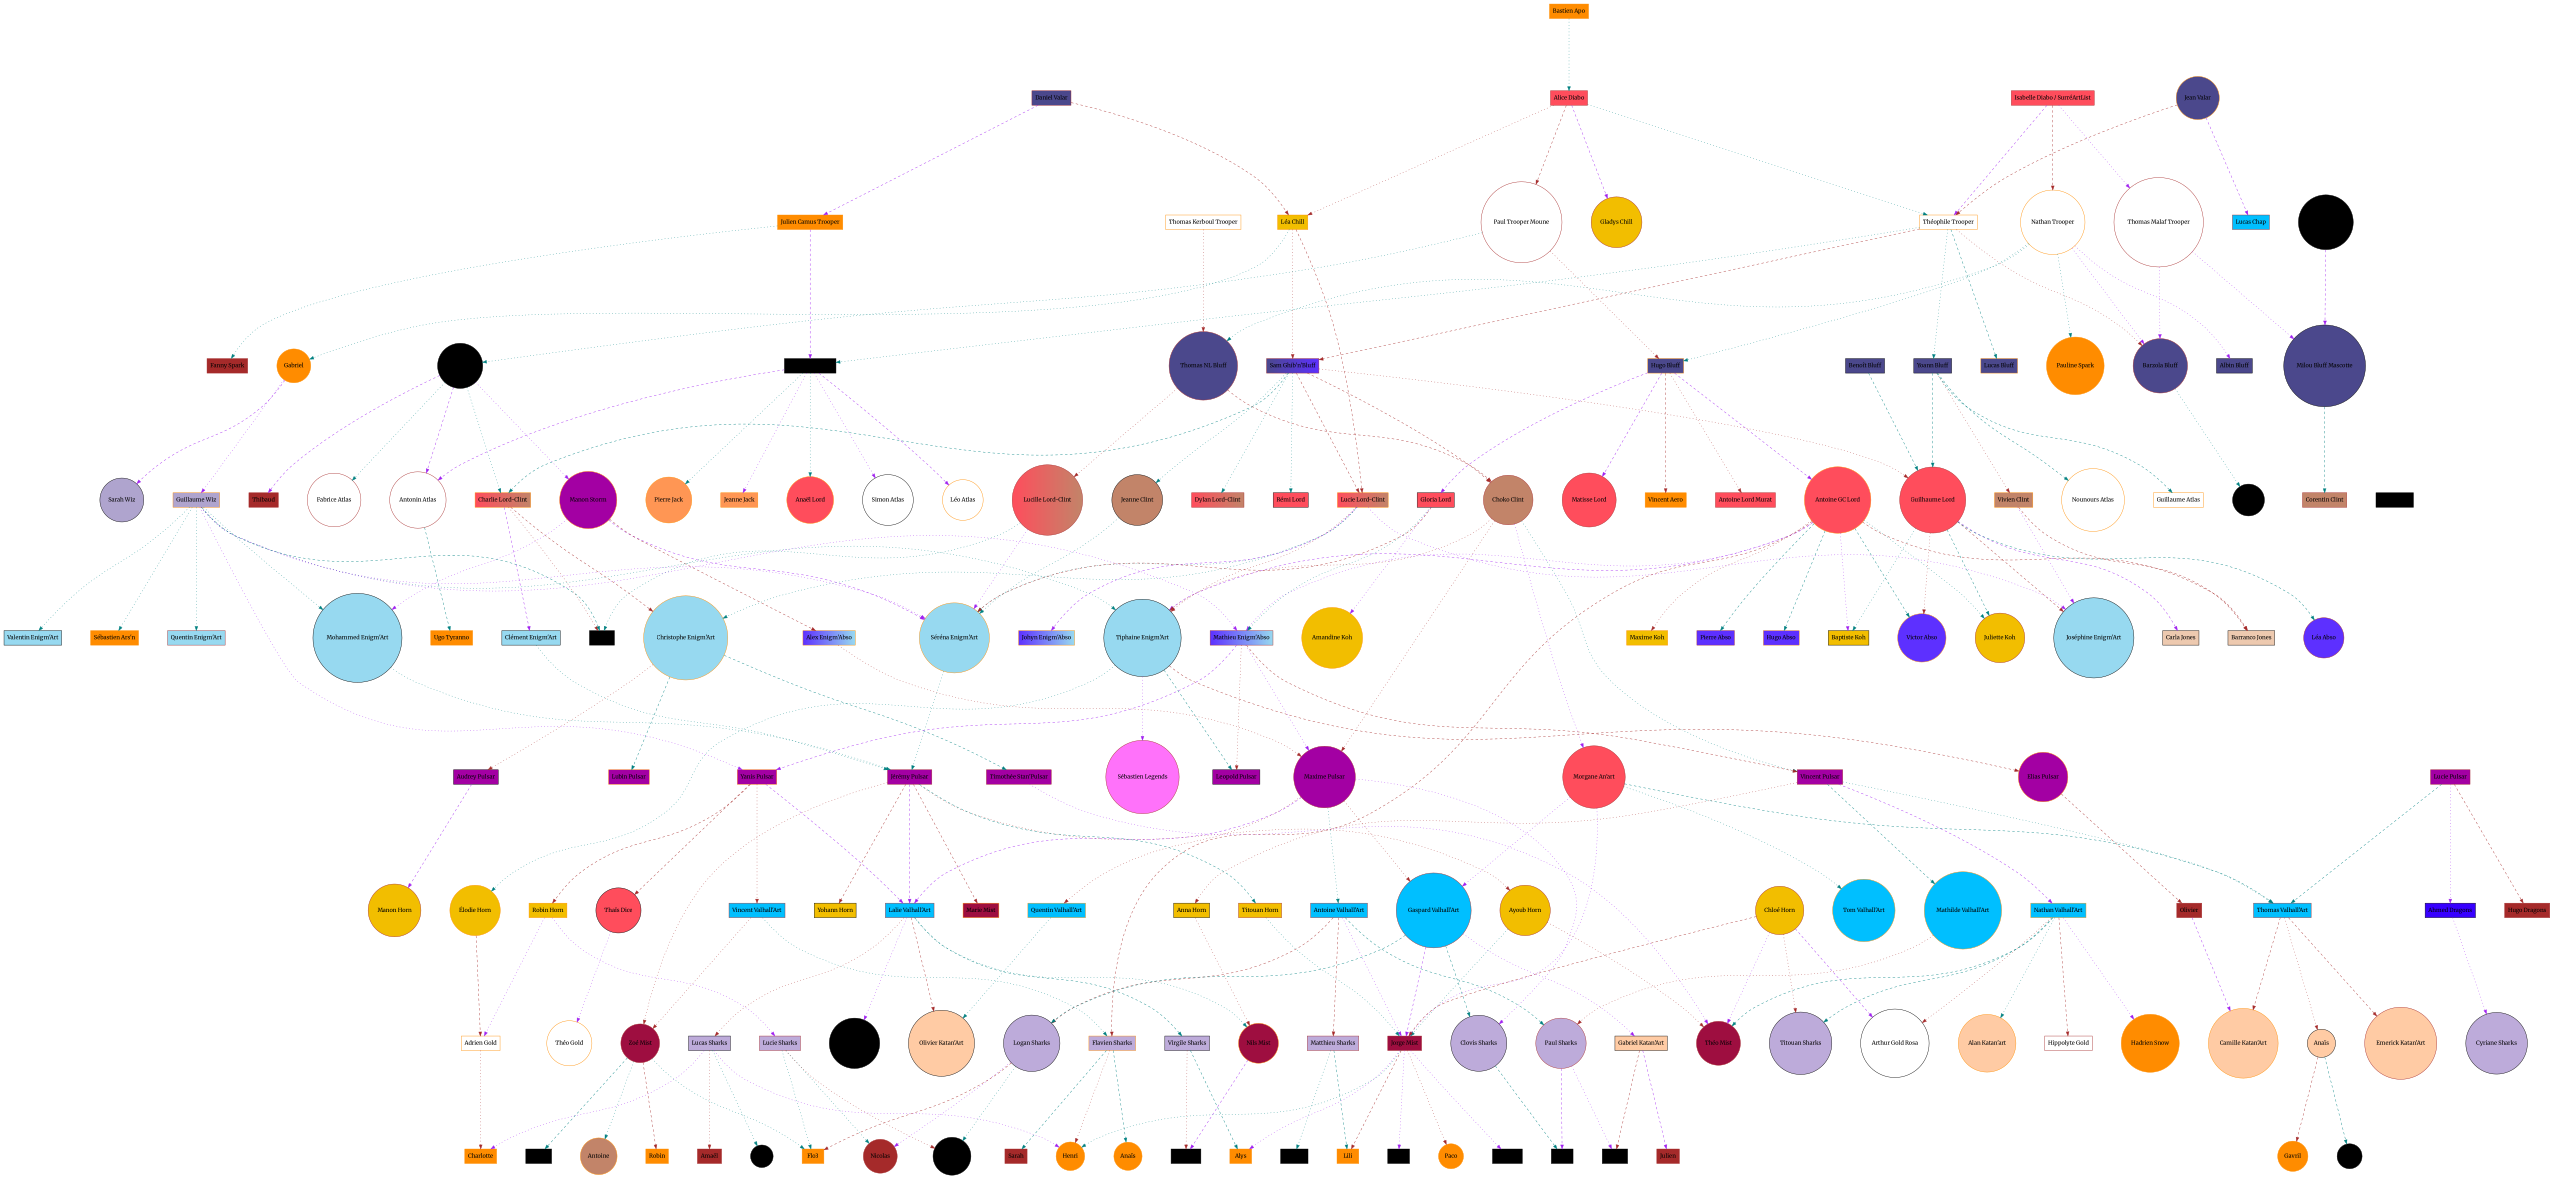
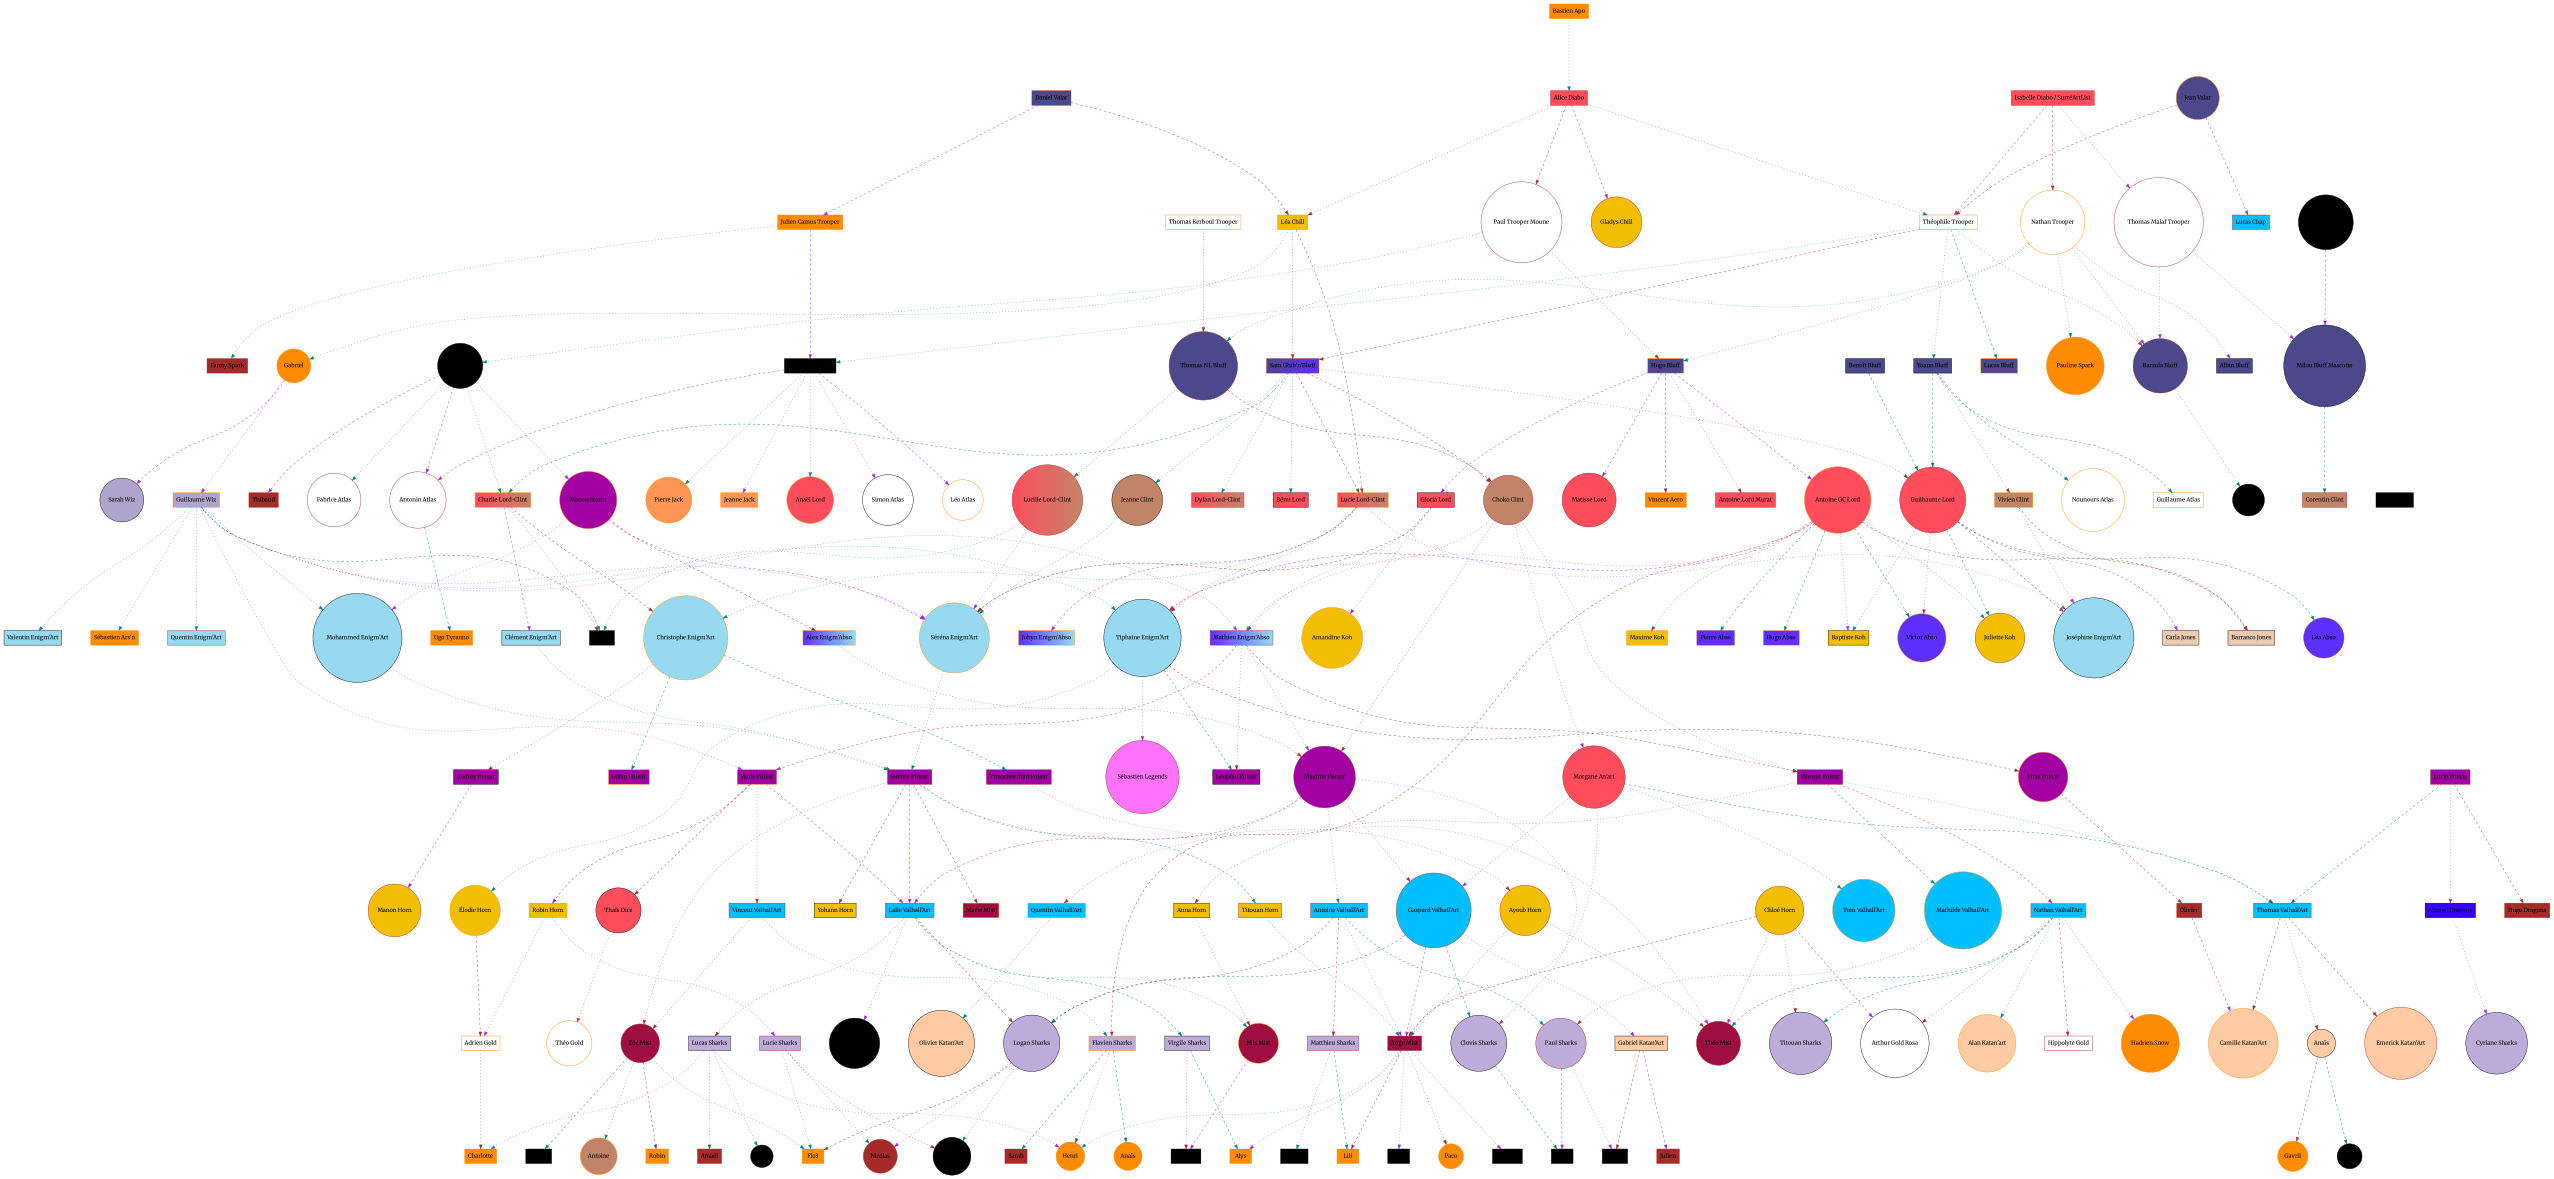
(922, 962) -> (963, 968)
